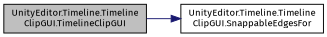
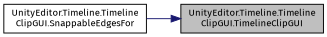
(159, 19) -> (159, 19)
